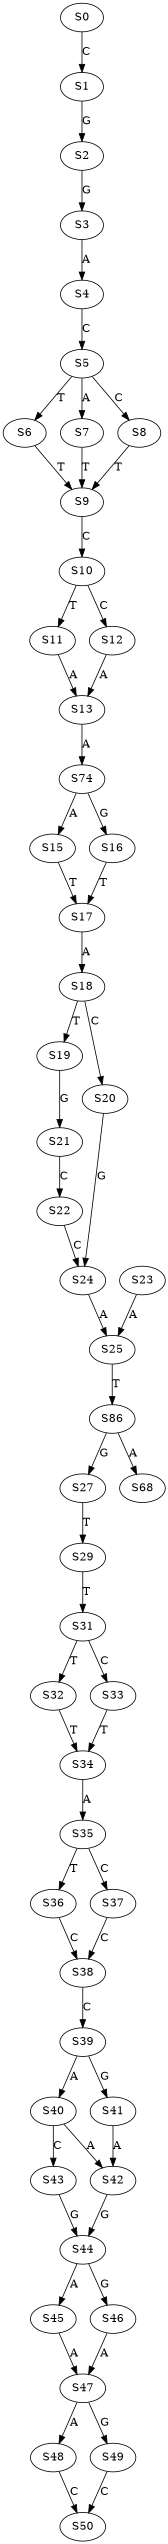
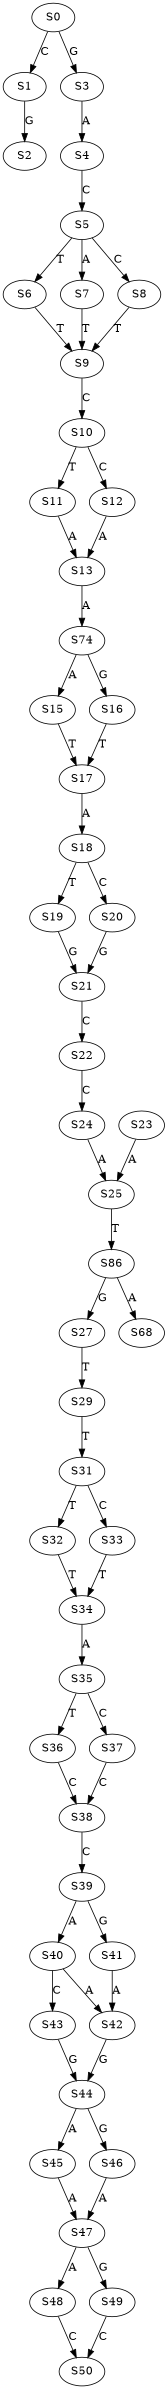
(82, 187) -> (66, 49)
(95, 1186) -> (99, 949)
